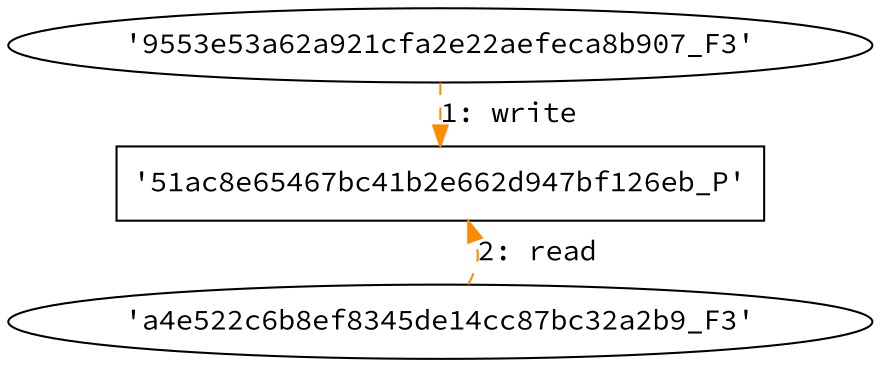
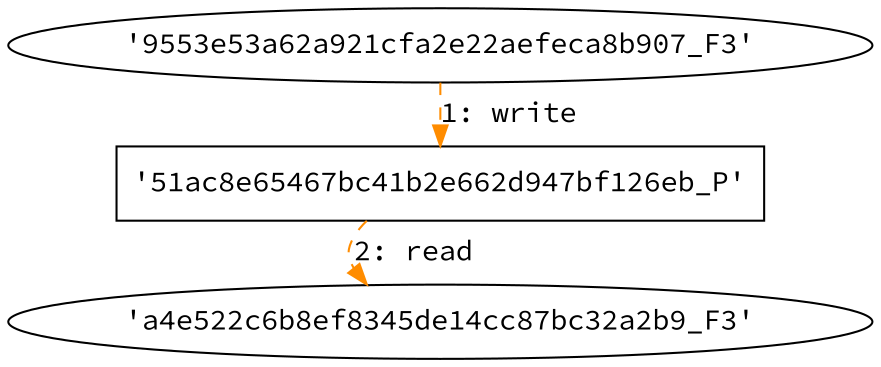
(477, 263) -> (351, 243)
